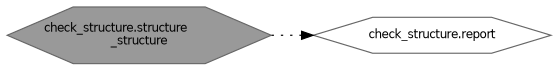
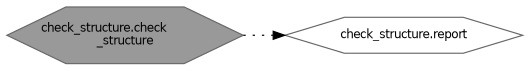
(139, 35) -> (125, 35)
